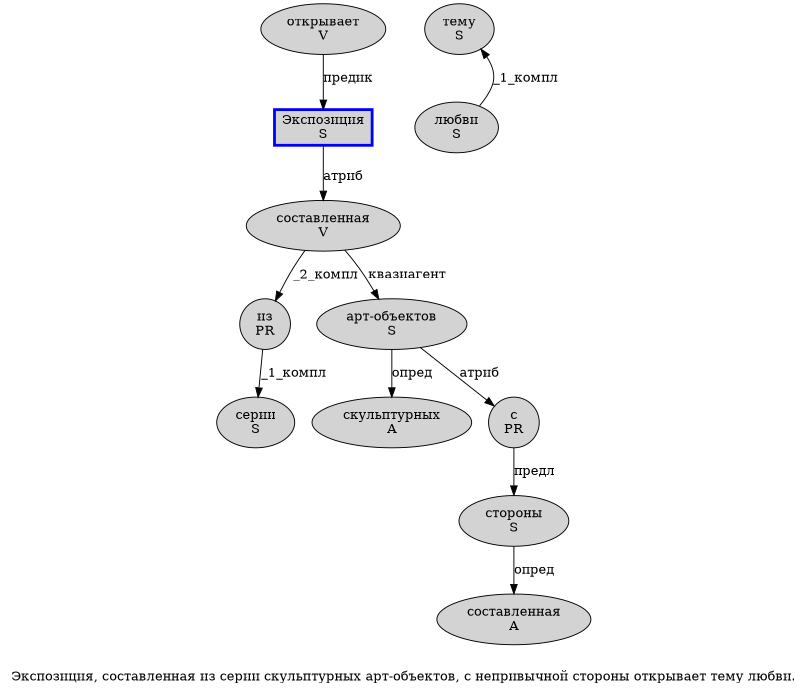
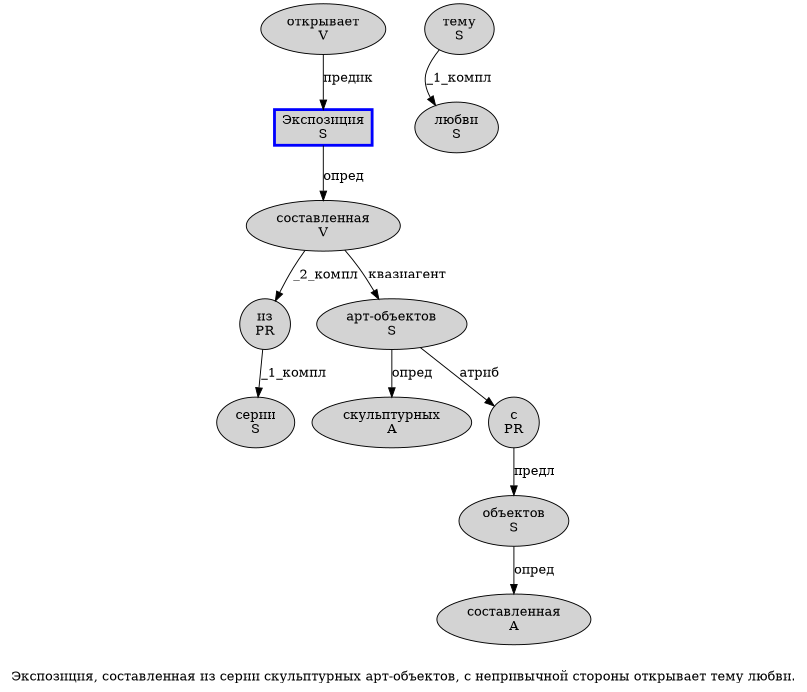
(493, 82) -> (426, 72)
(343, 177) -> (343, 177)
(514, 521) -> (514, 521)
